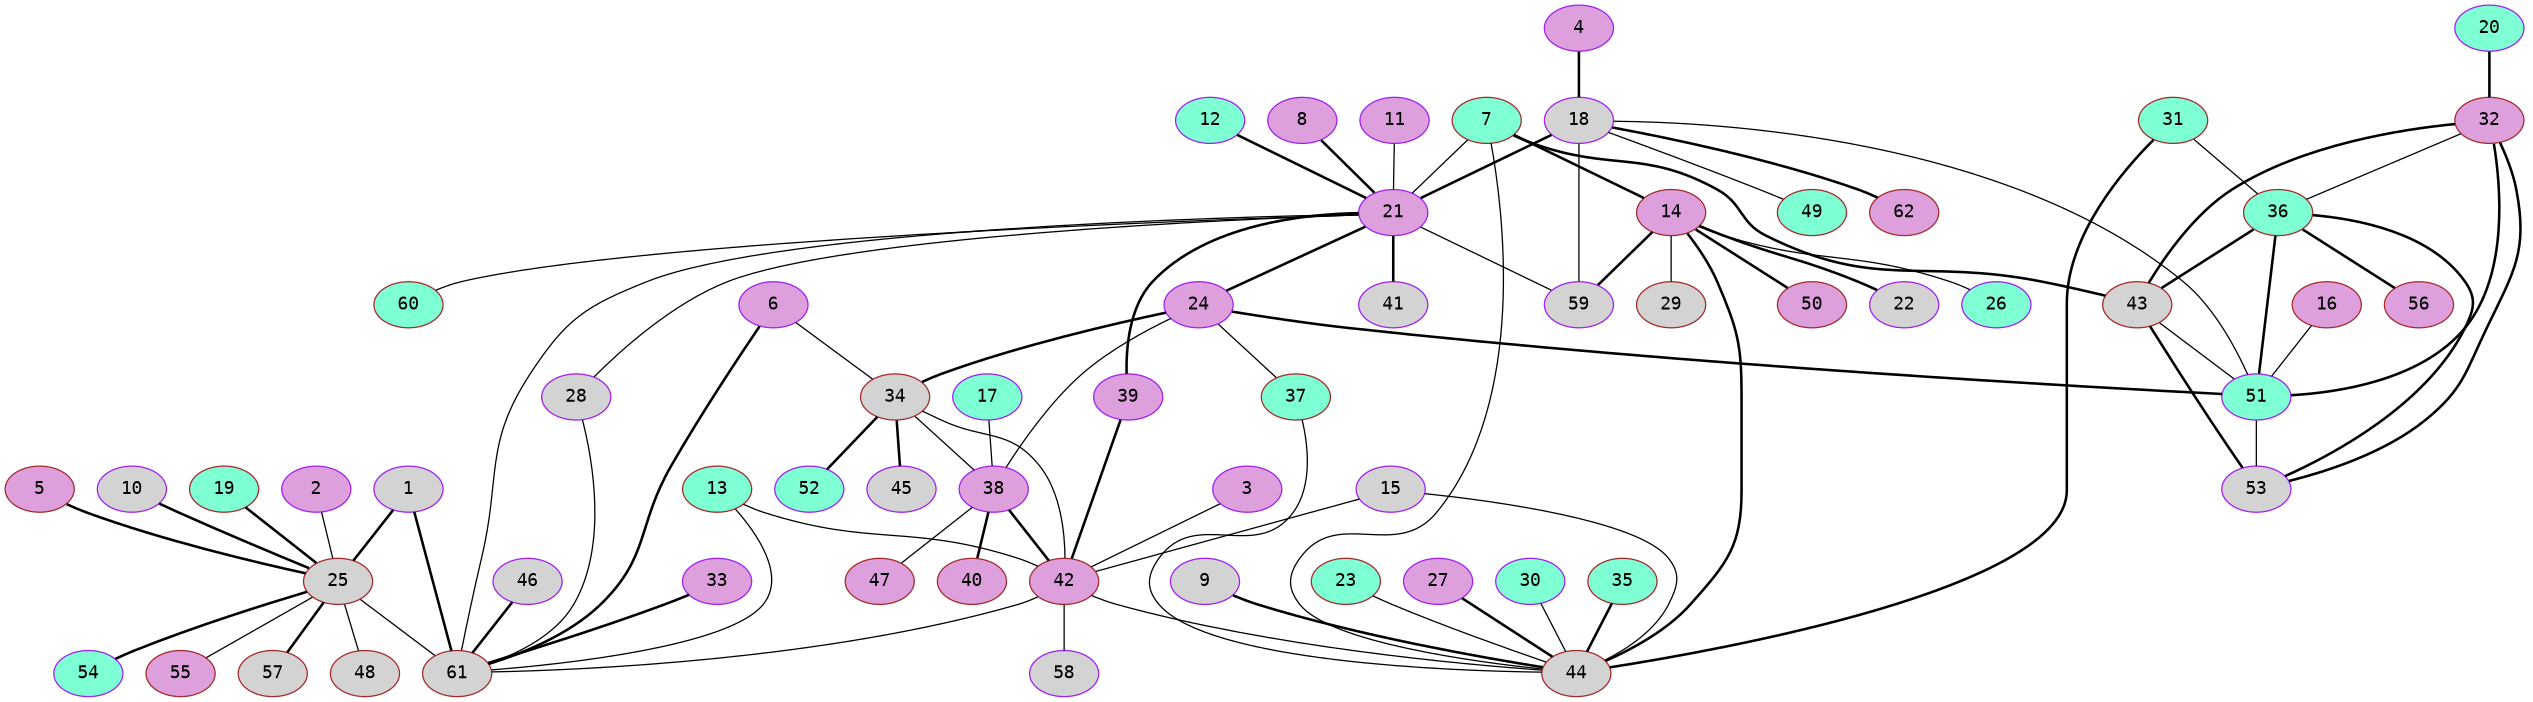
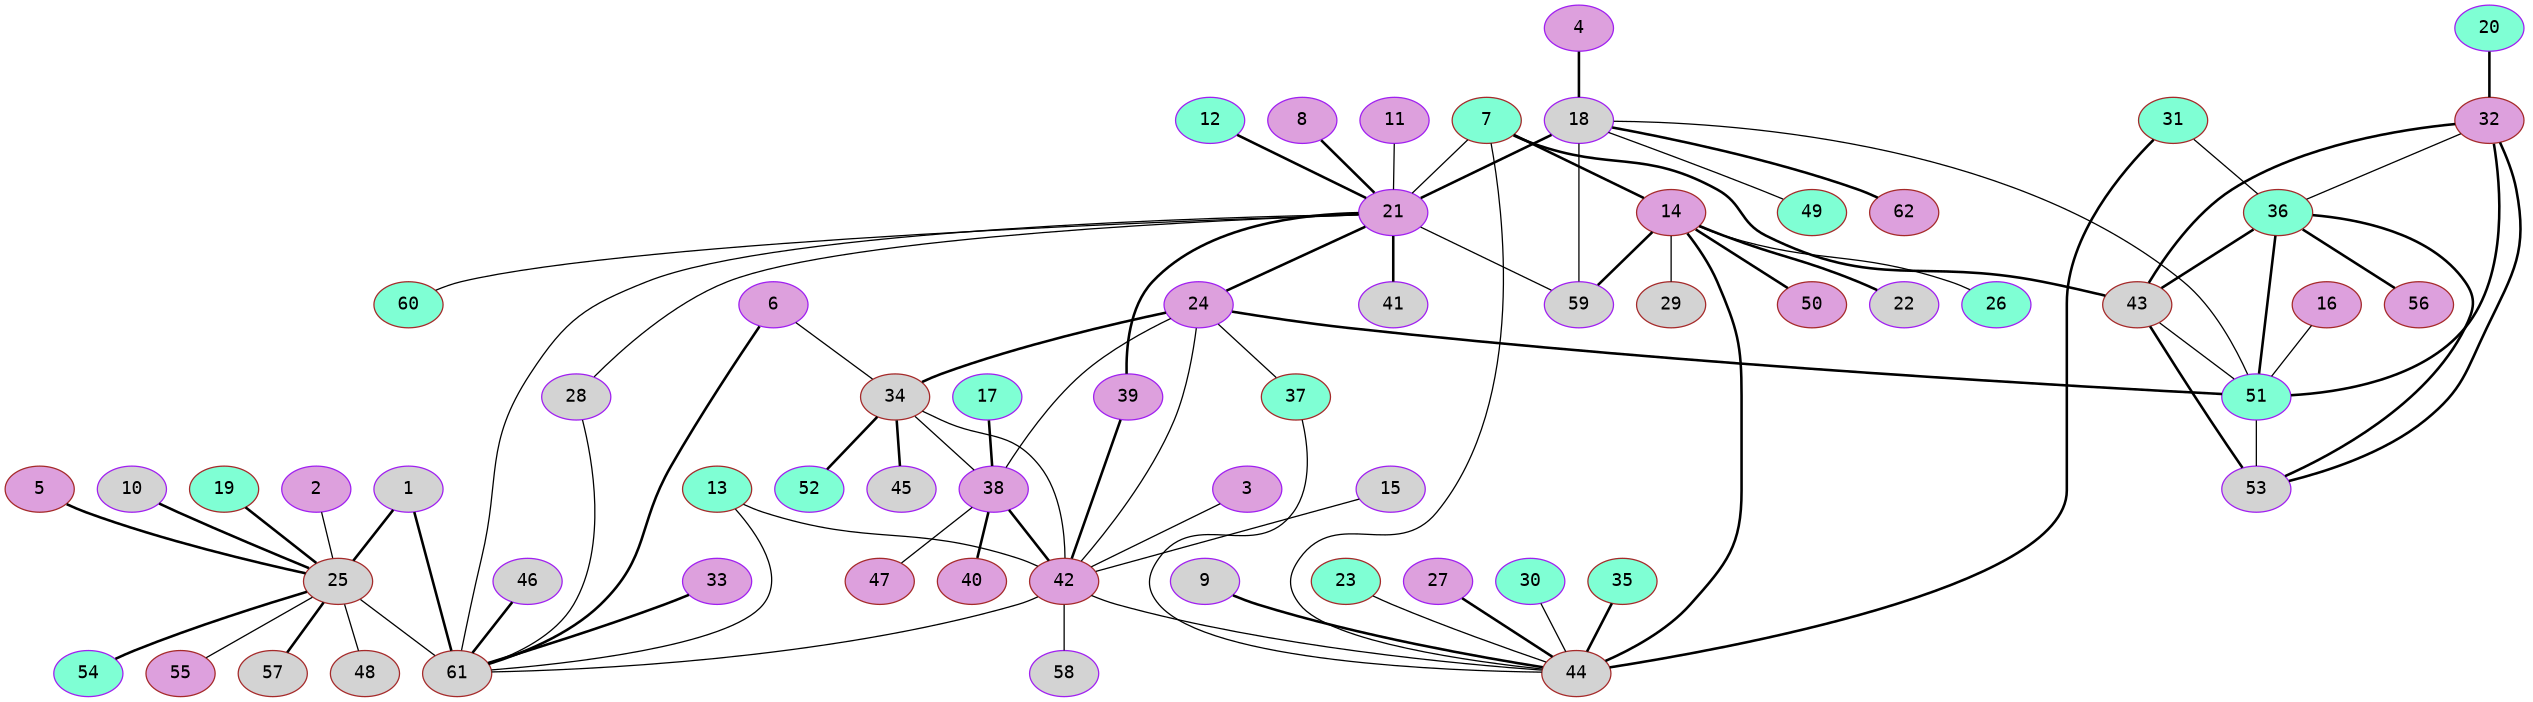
(991, 444) -> (991, 444)
none -> (1158, 454)
(1617, 530) -> none
